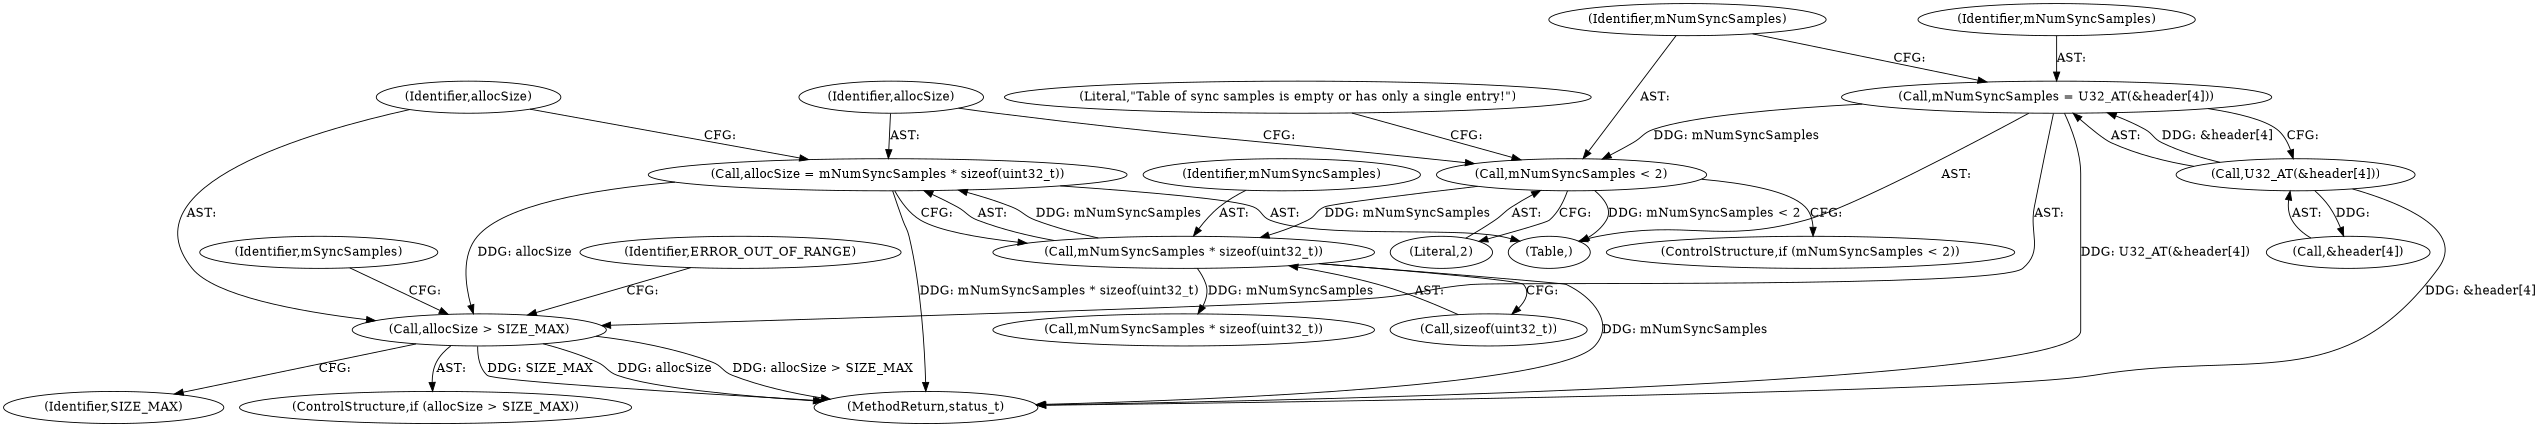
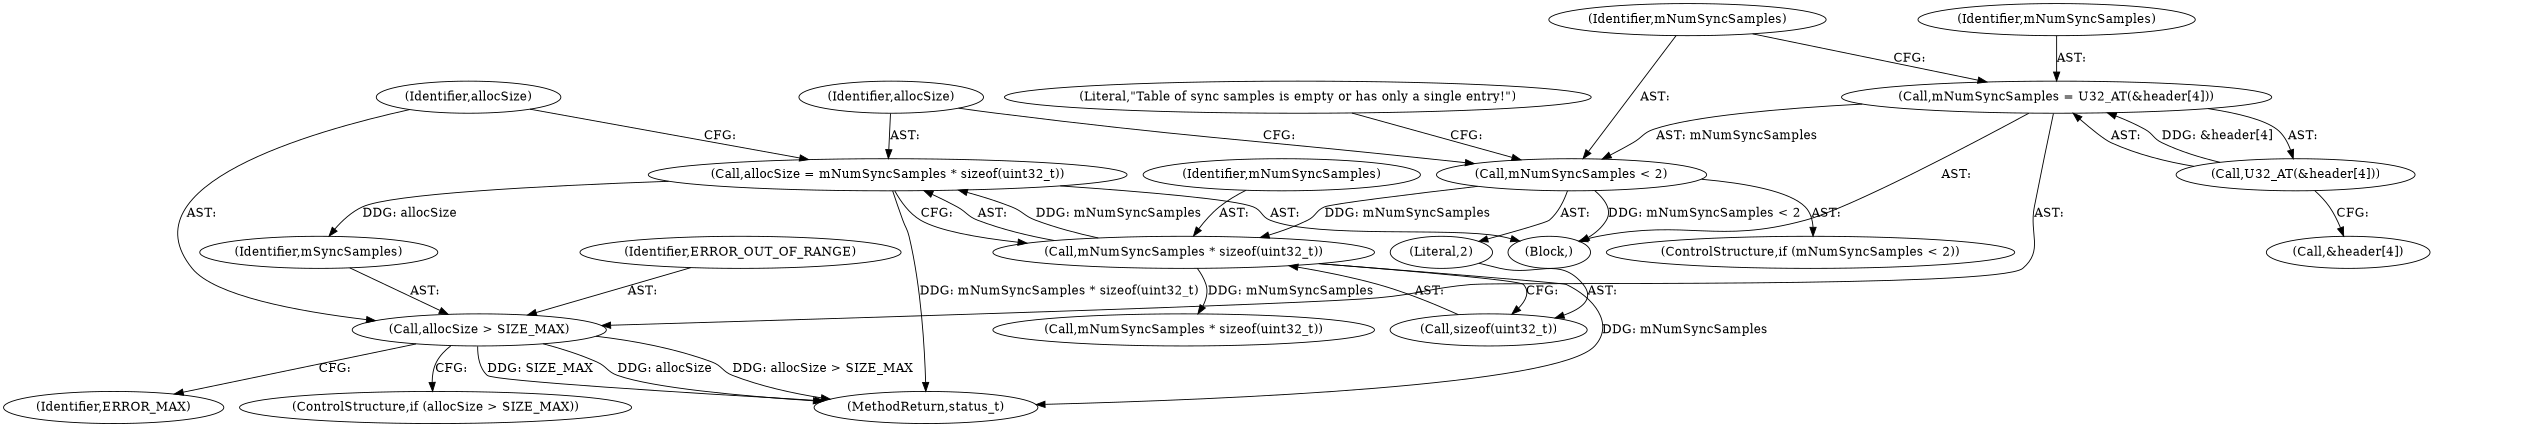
(1737, 136) -> (1737, 136)
(2305, 136) -> (2305, 136)
(537, 205) -> (497, 190)
(1577, 214) -> (1577, 214)
(1828, 214) -> (1828, 214)
(2355, 214) -> (2355, 214)
(1499, 217) -> (1556, 269)
(2293, 222) -> none
(1549, 252) -> (1549, 252)
(427, 291) -> (427, 291)
(645, 291) -> (645, 291)
(453, 369) -> (453, 369)
(1676, 385) -> none
(1827, 390) -> none
(114, 407) -> (114, 407)
